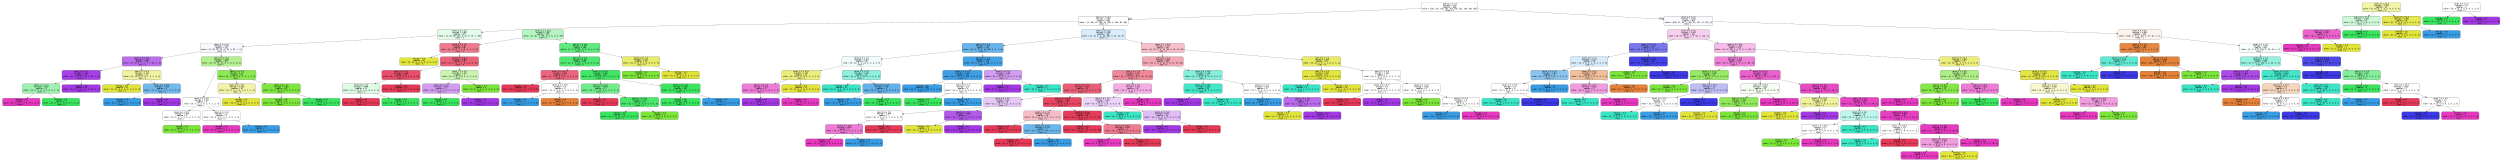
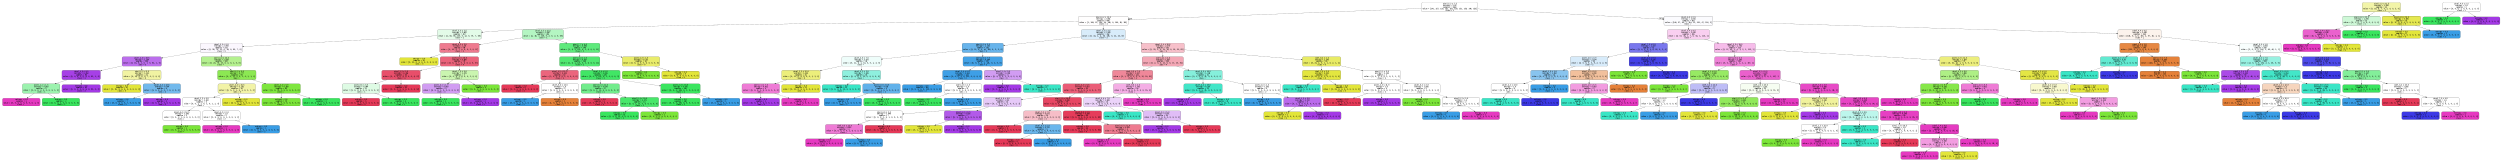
(211, 81) -> (220, 95)
